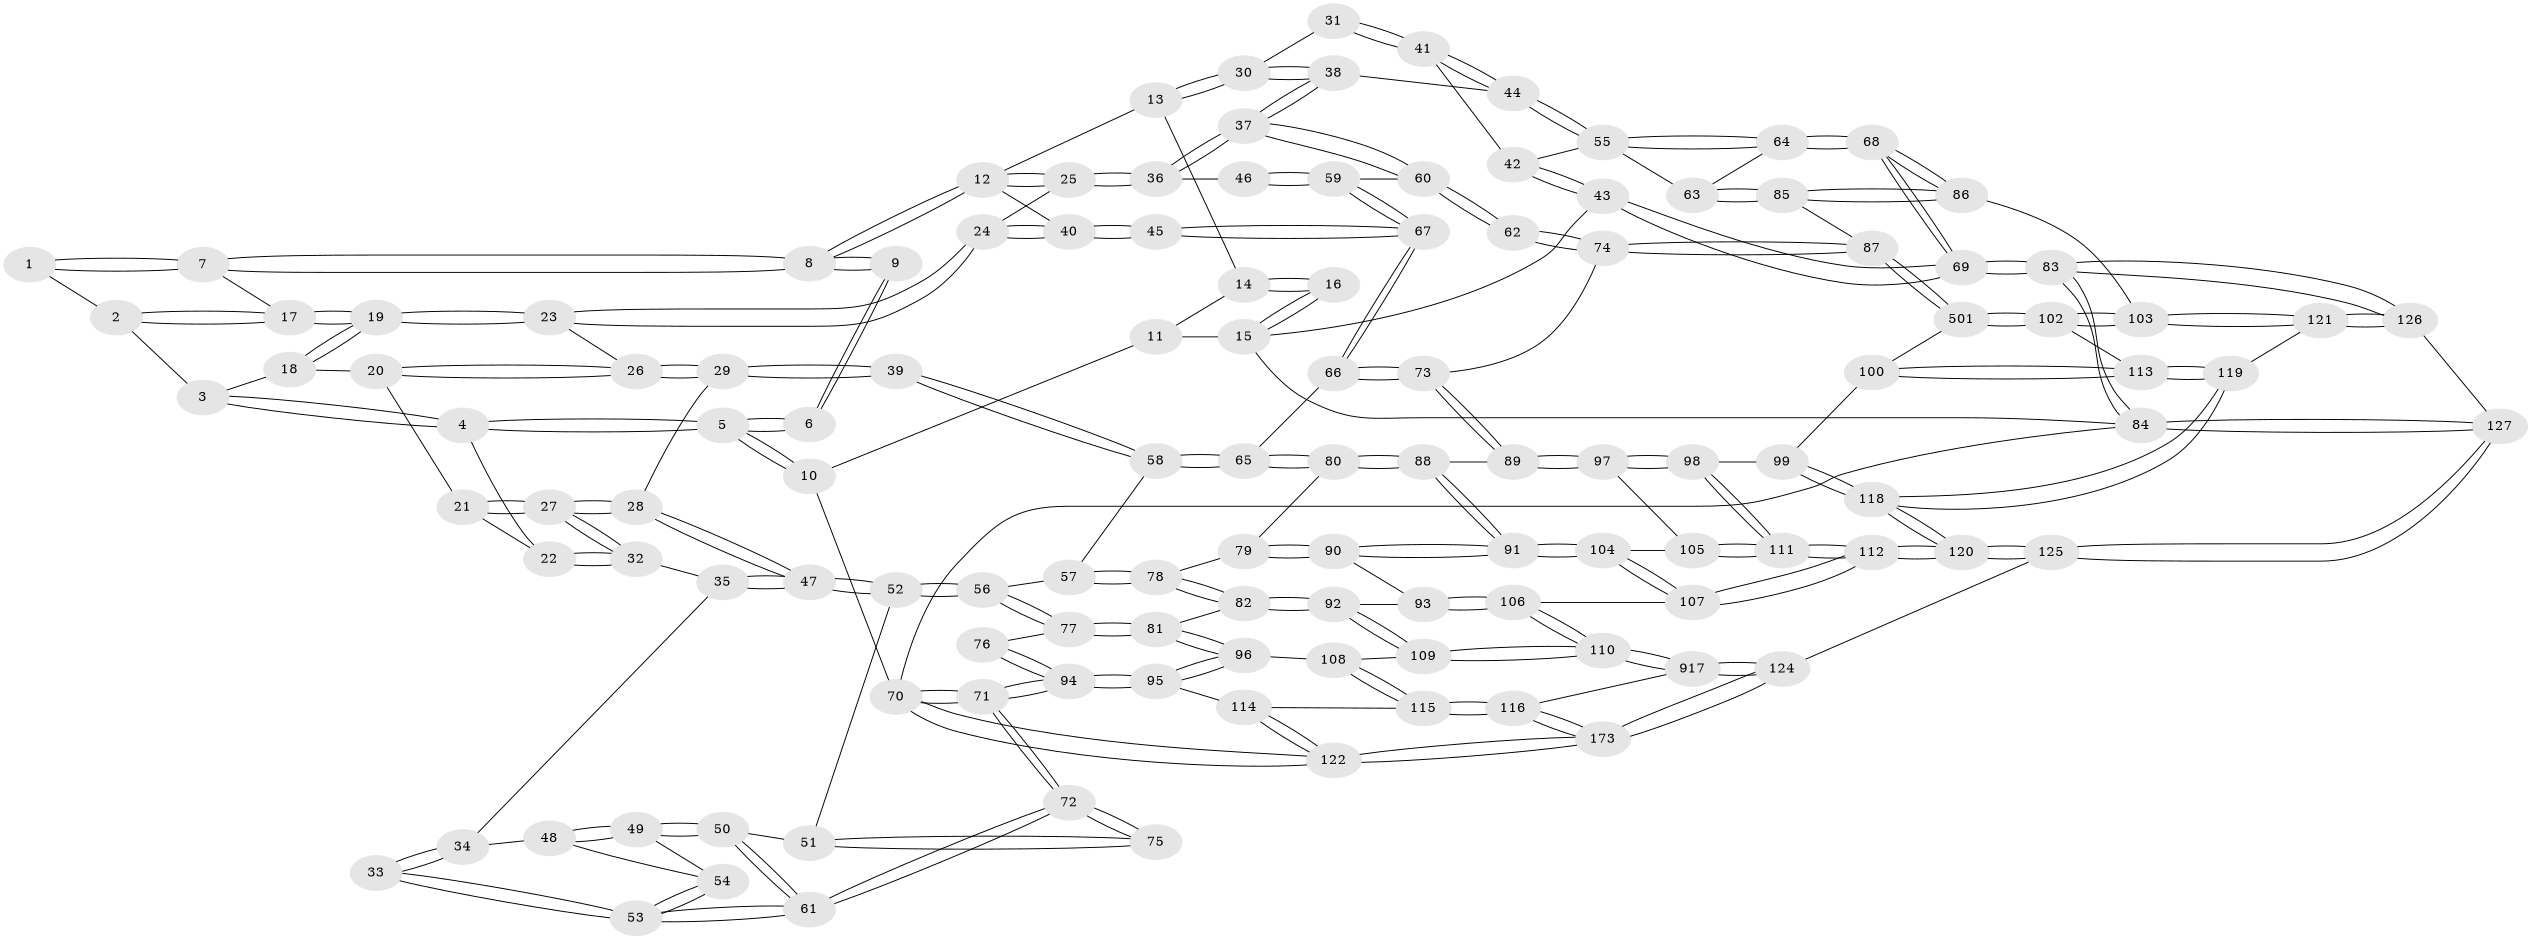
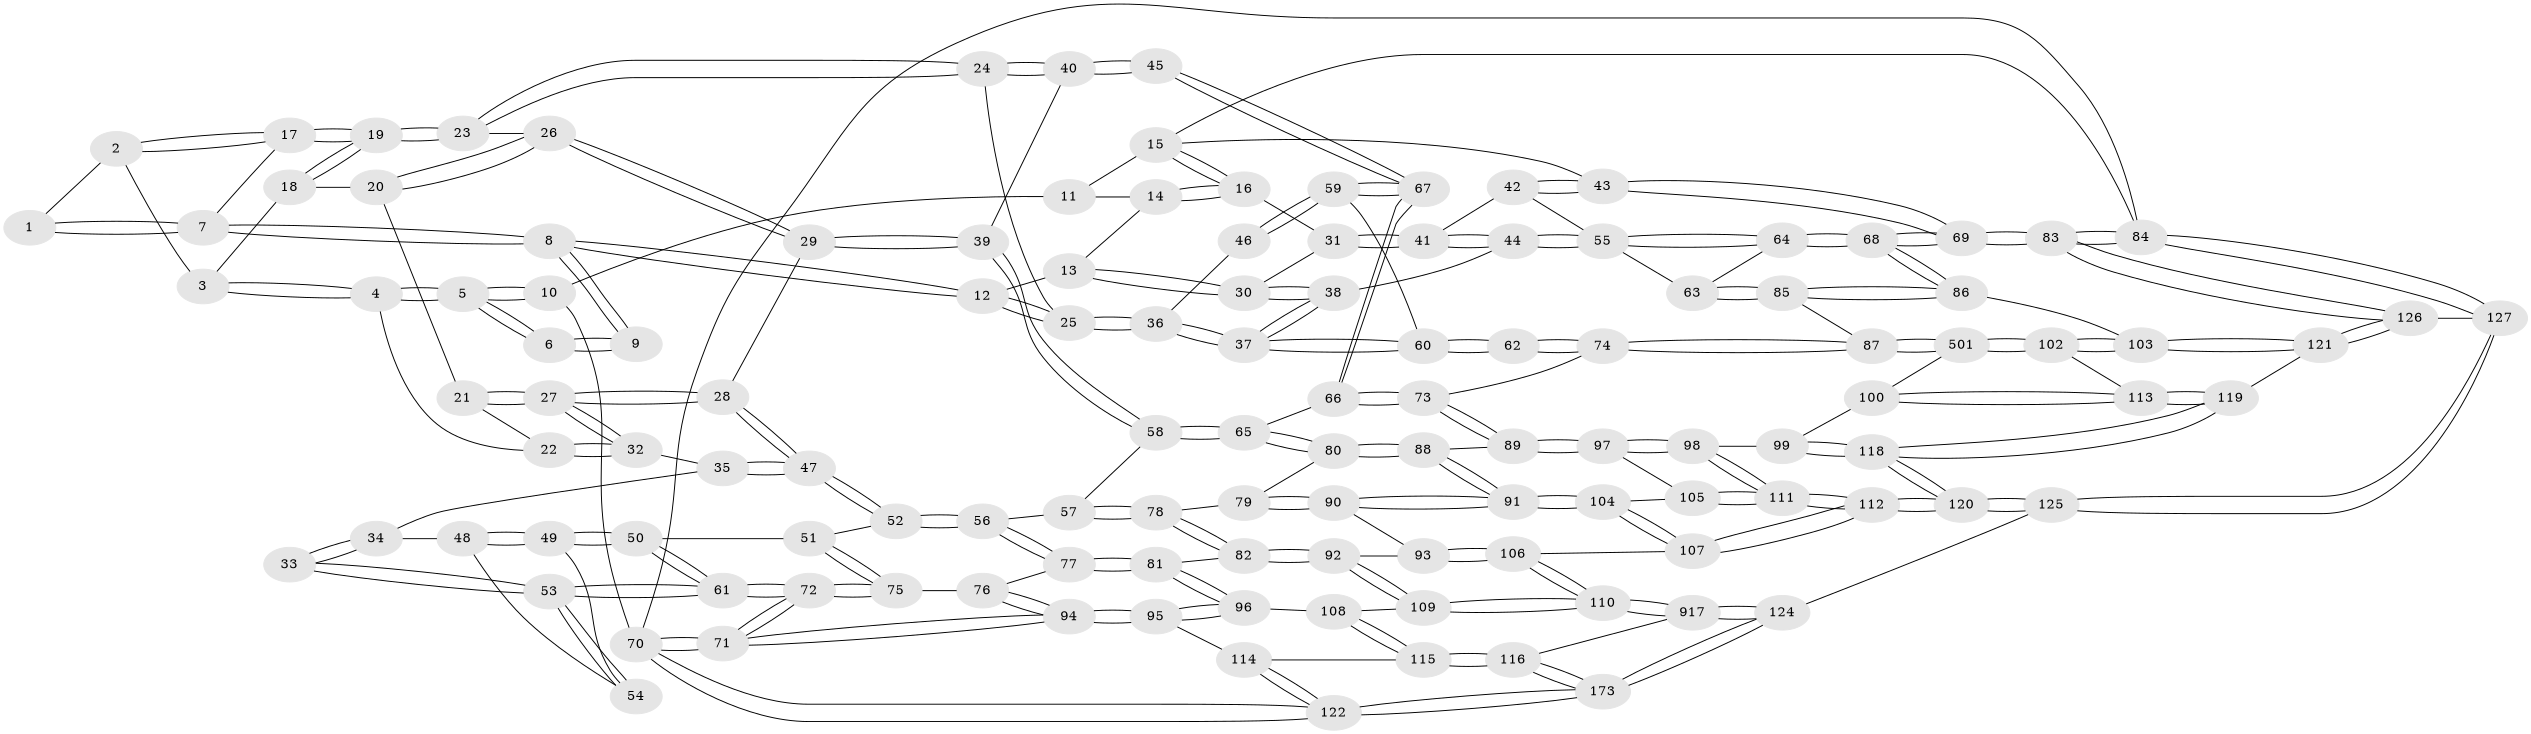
(1020, 202) -> (1026, 156)
none -> (1278, 209)
none -> (940, 591)
